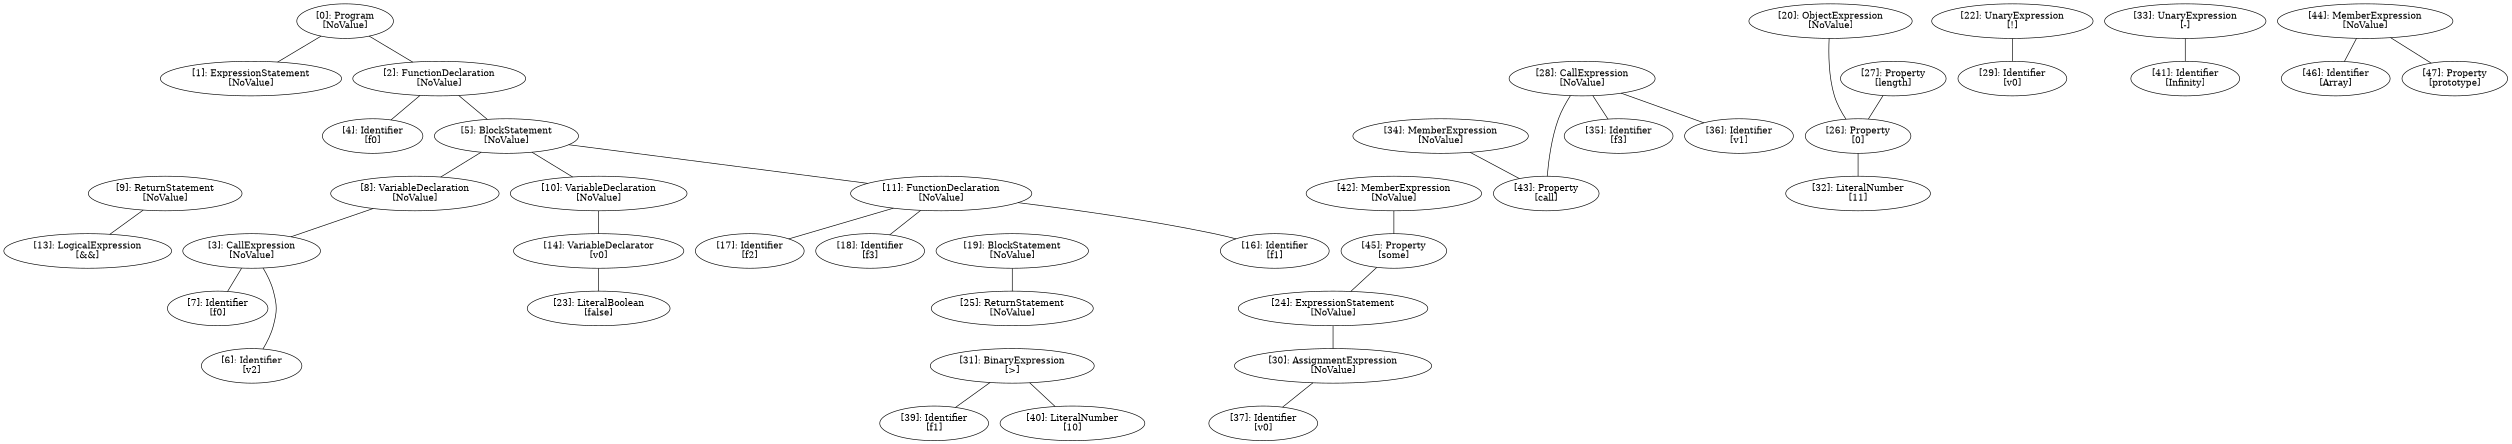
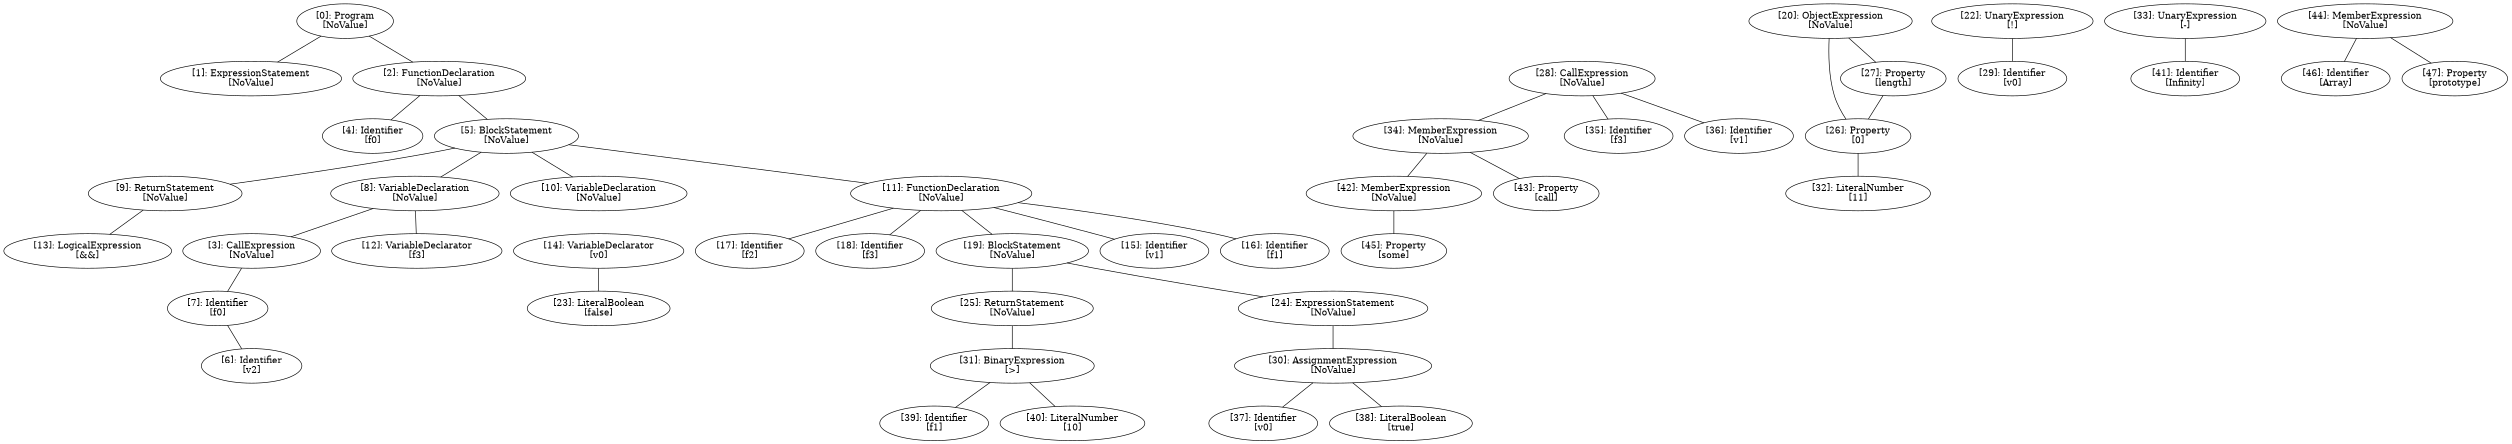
none -> (1862, 50)
(1554, 134) -> (1512, 107)
none -> (1417, 165)
none -> (343, 168)
(599, 222) -> none
none -> (977, 222)
none -> (417, 251)
none -> (1154, 251)
(1364, 279) -> (1165, 281)
(276, 309) -> (235, 337)
none -> (1012, 337)
none -> (1401, 423)
